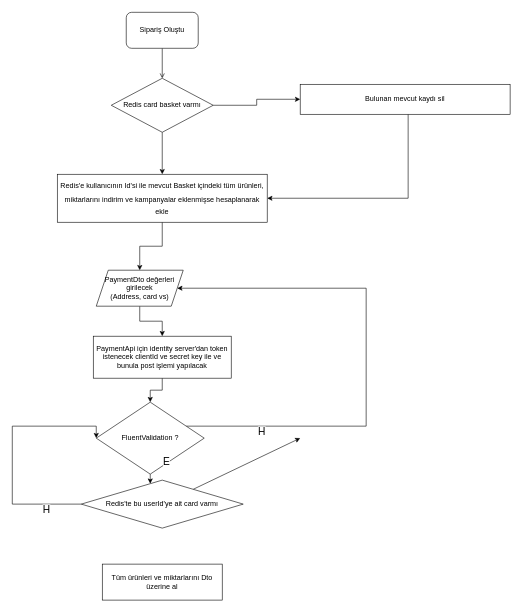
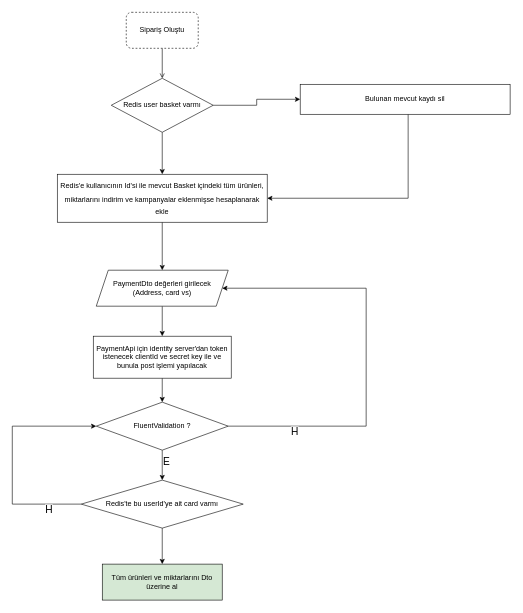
(162, 30) -> (162, 30)
(162, 105) -> (162, 105)
(140, 288) -> (162, 288)
(150, 438) -> (162, 426)
(261, 457) -> (162, 558)
(162, 582) -> (162, 582)
